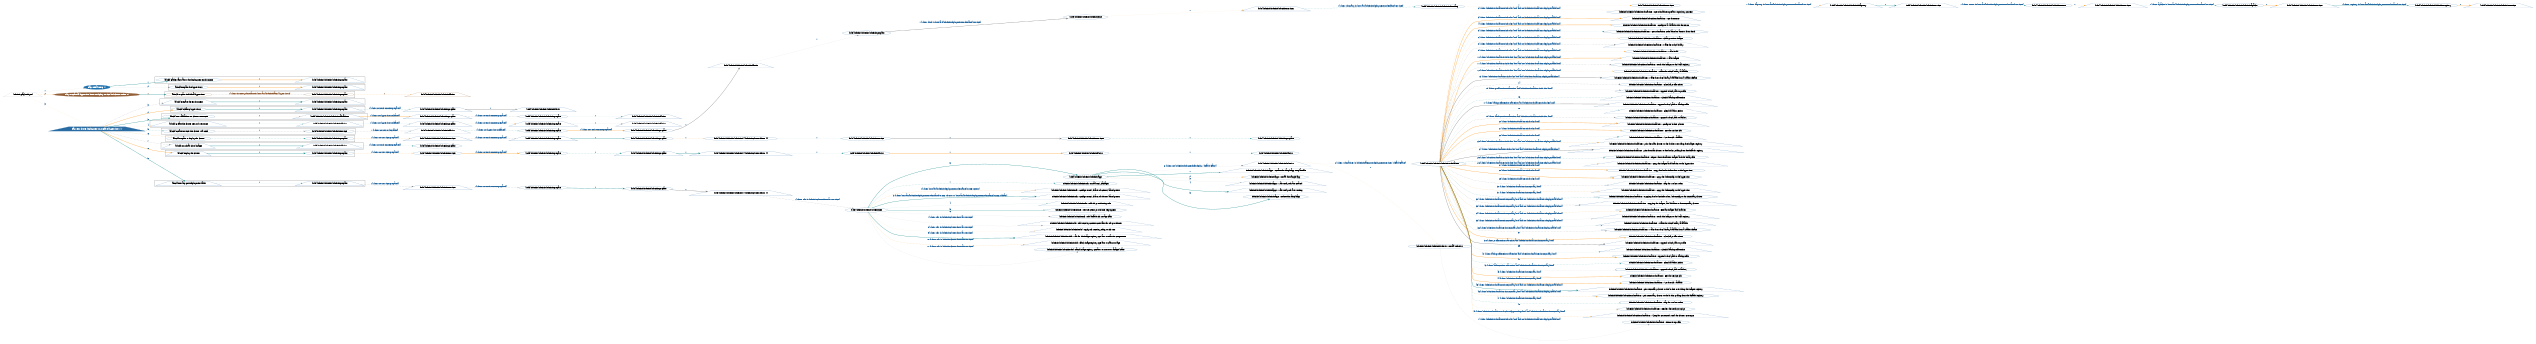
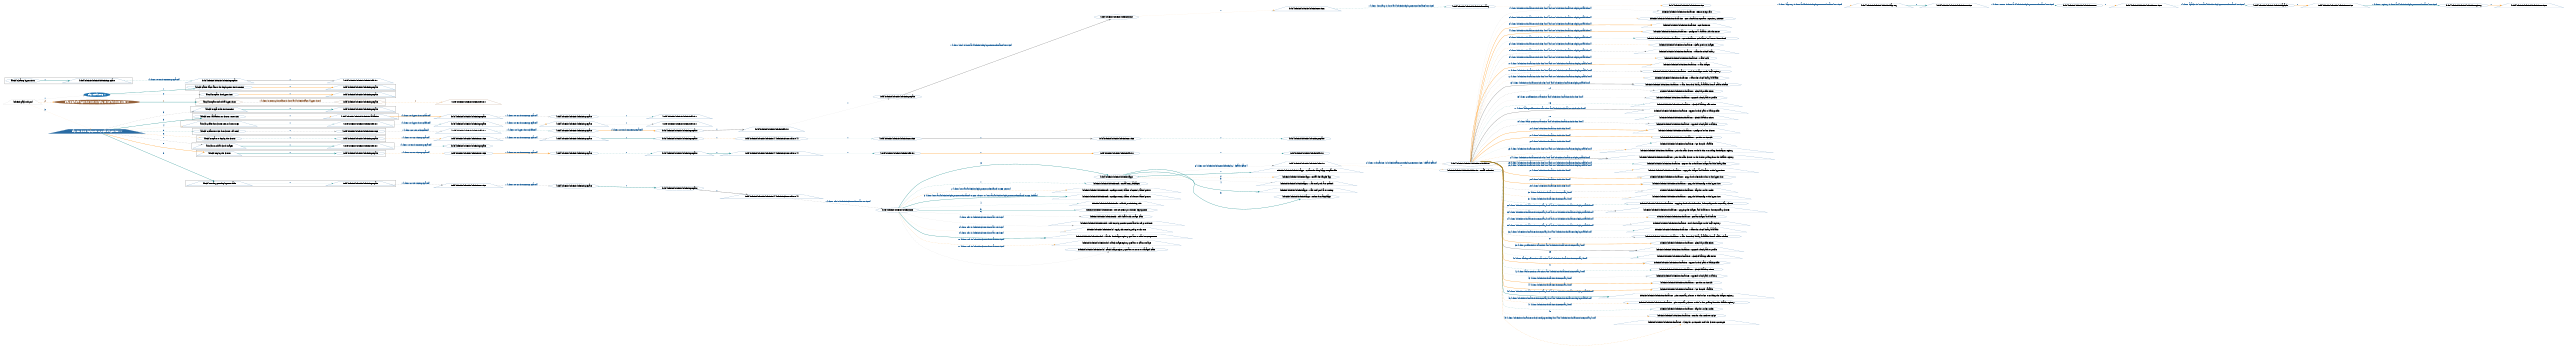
(137, 116) -> none
(1519, 337) -> (1505, 16)
